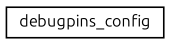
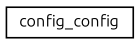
(85, 22) -> (70, 22)
